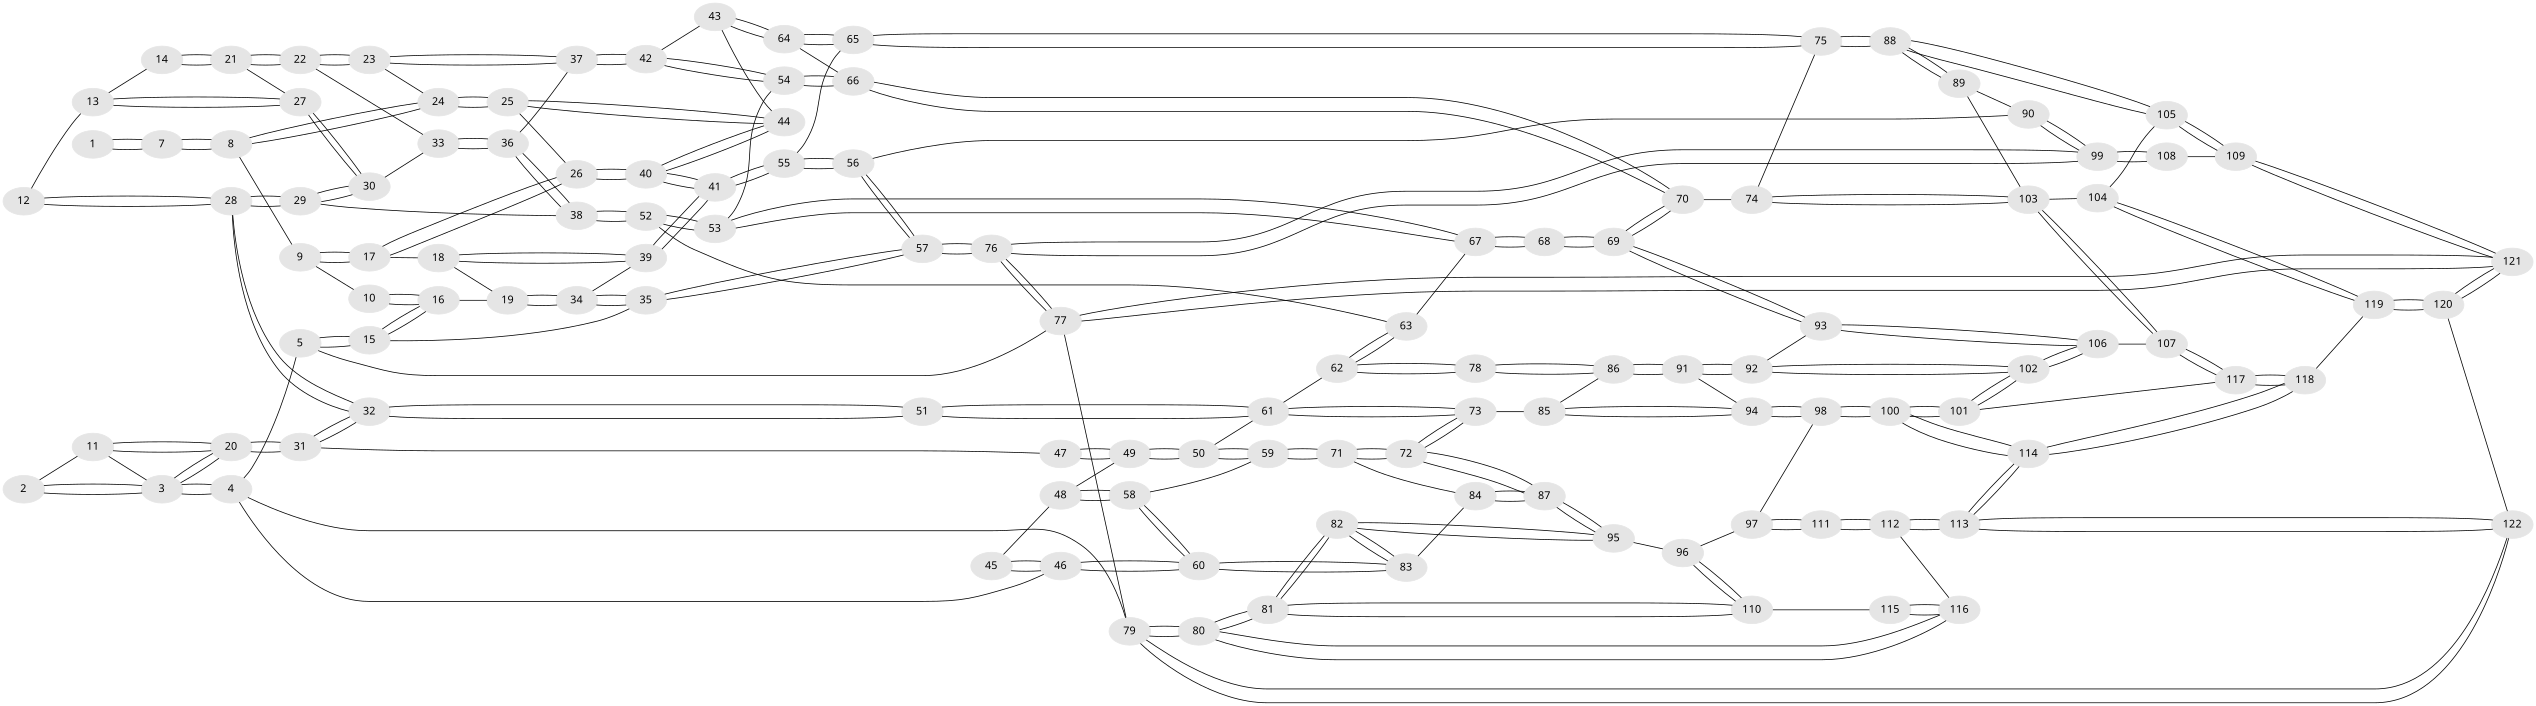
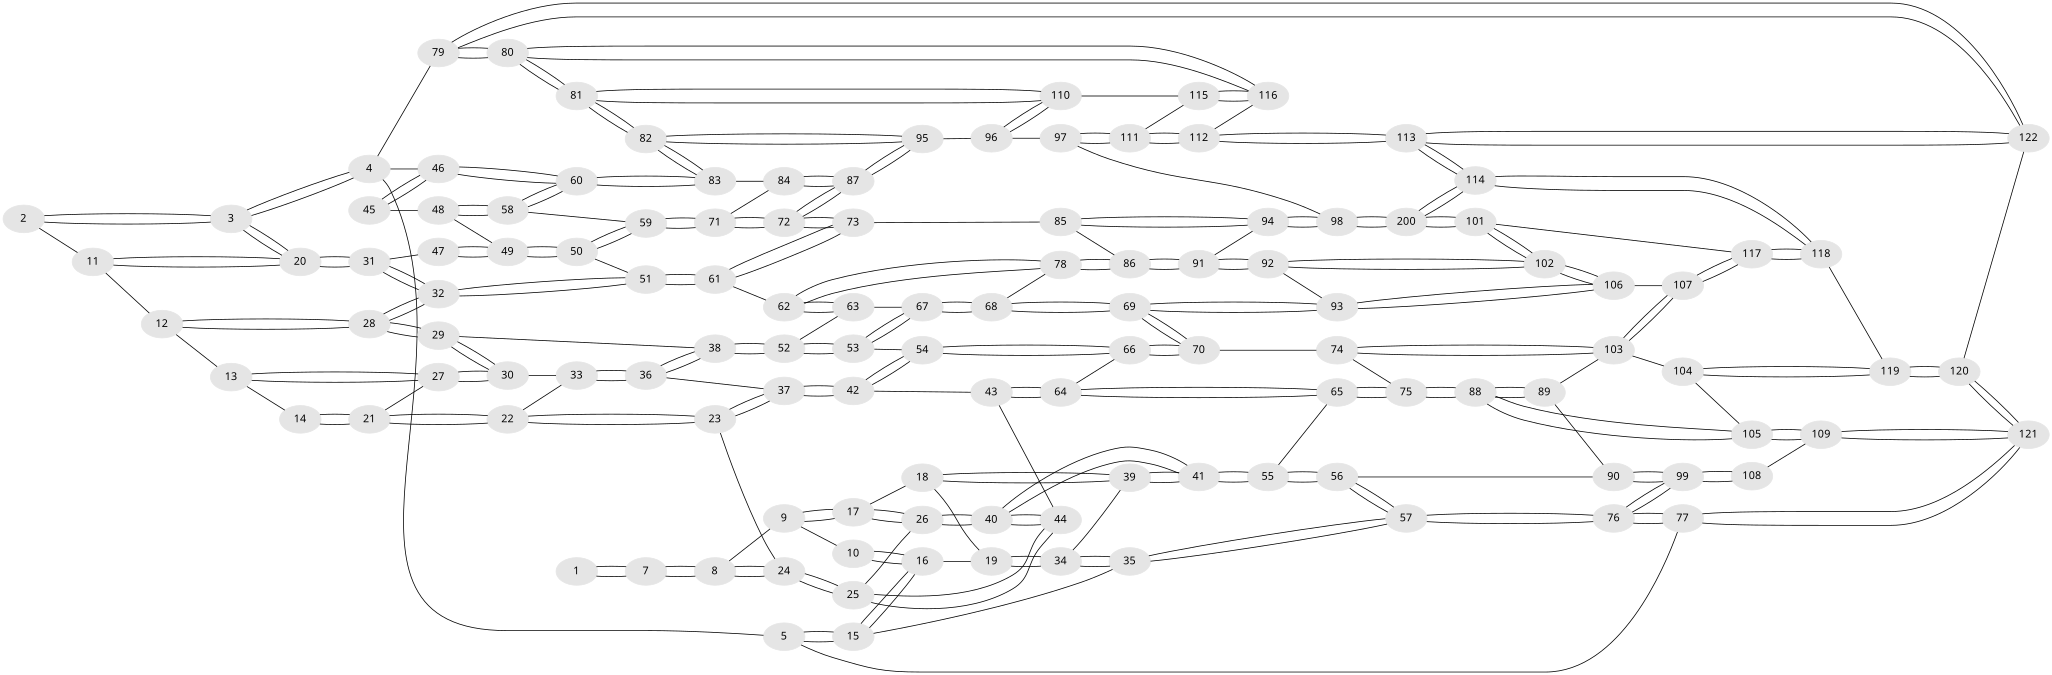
none -> (1164, 117)
none -> (1026, 286)
(1890, 412) -> (1406, 222)
(1234, 433) -> (611, 266)
(128, 468) -> (128, 293)
(1094, 469) -> none
